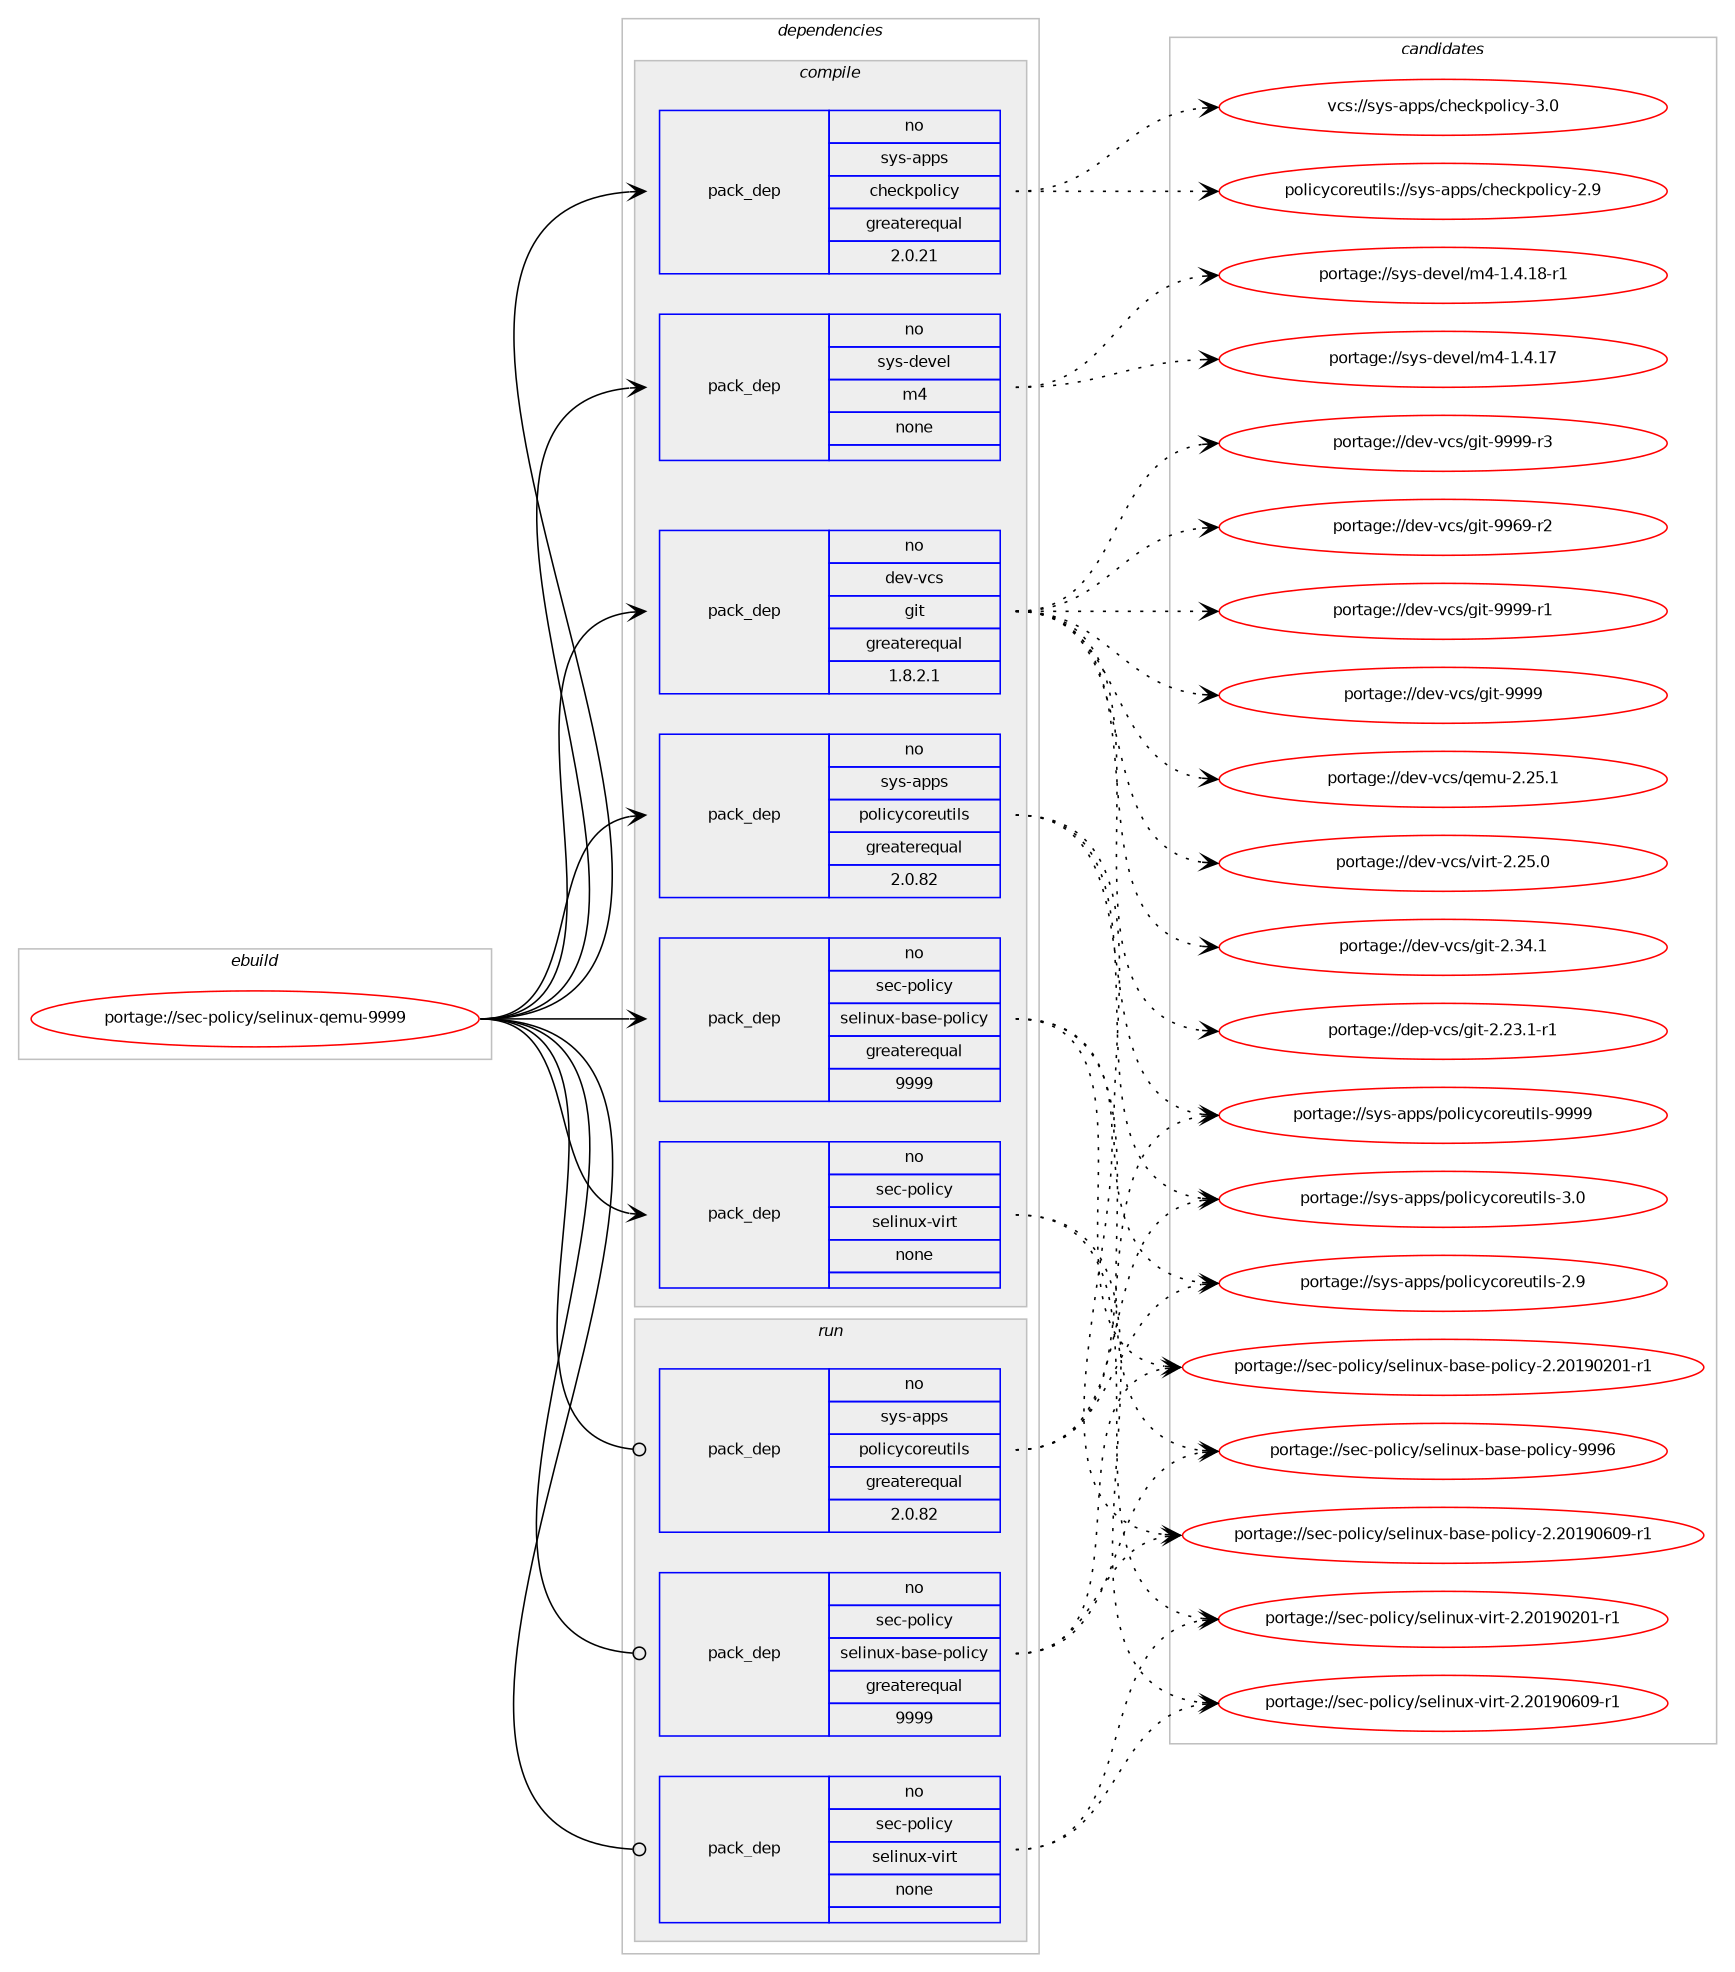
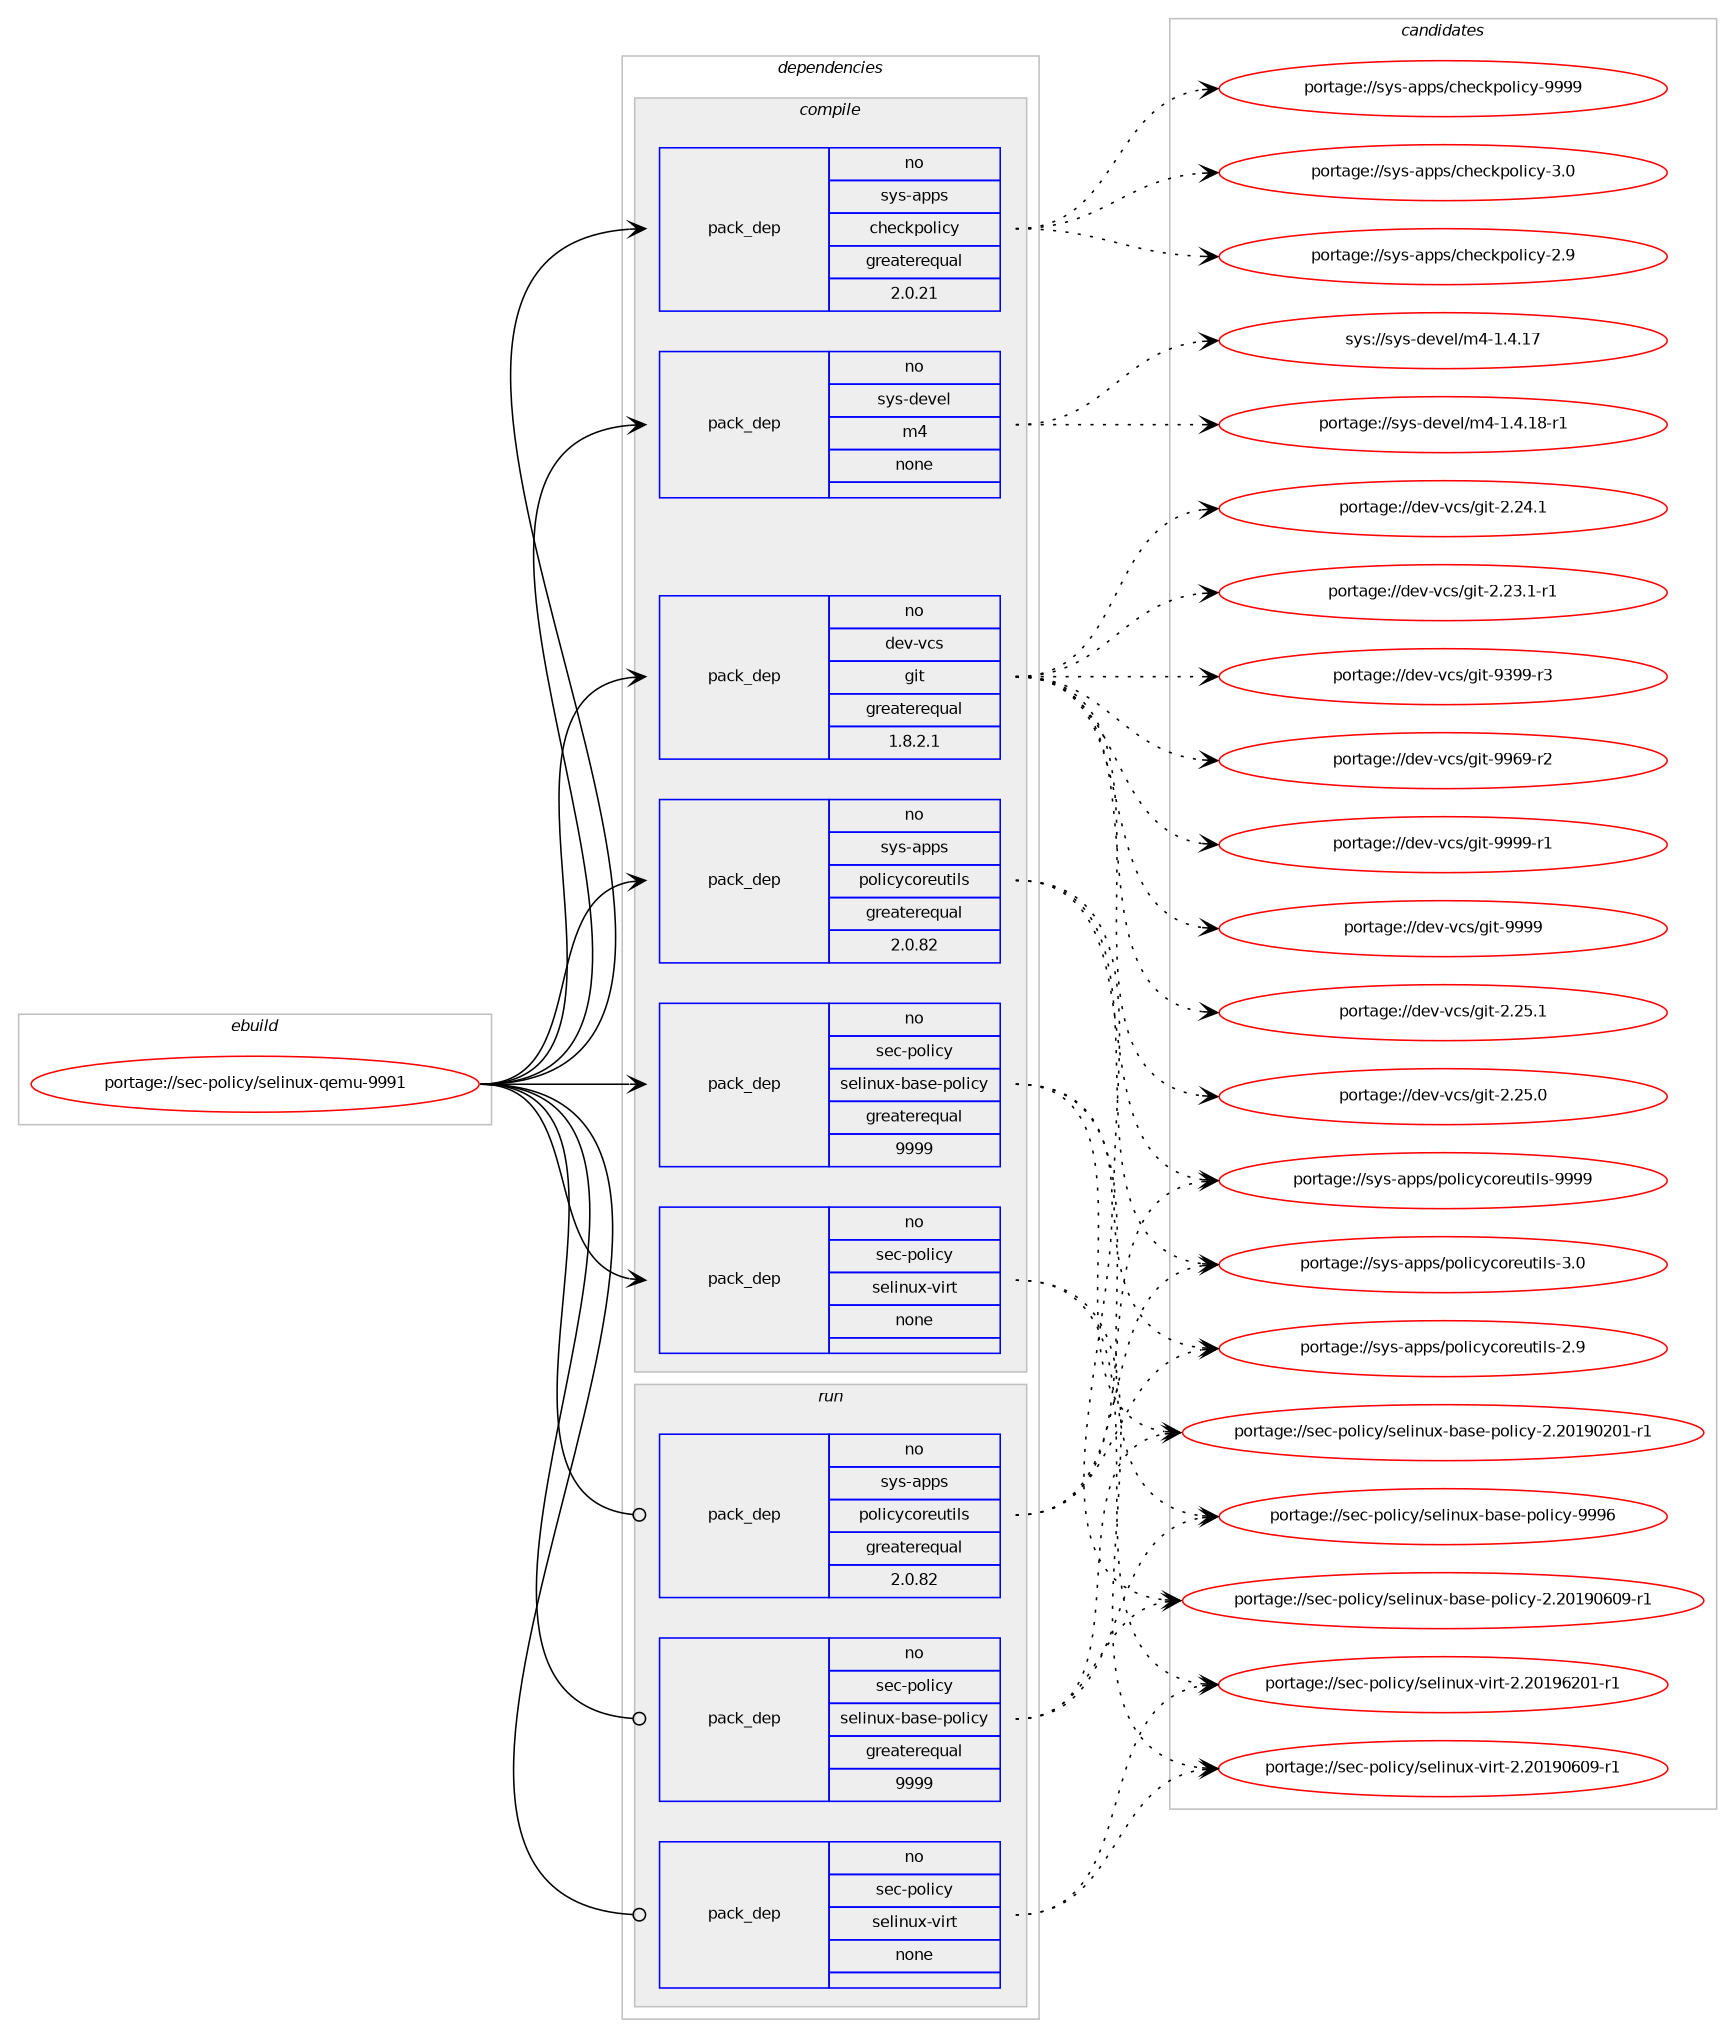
none -> (1443, 89)
(1443, 107) -> (1443, 173)
(1443, 191) -> (1443, 257)
(1443, 359) -> (1443, 341)
(1443, 443) -> (1443, 677)
(1443, 779) -> (1443, 1013)
(1443, 863) -> (1443, 1097)
(1443, 947) -> (1443, 509)
(255, 1019) -> (255, 1084)
(1443, 1031) -> (1443, 593)
(1443, 1619) -> (1443, 1685)
